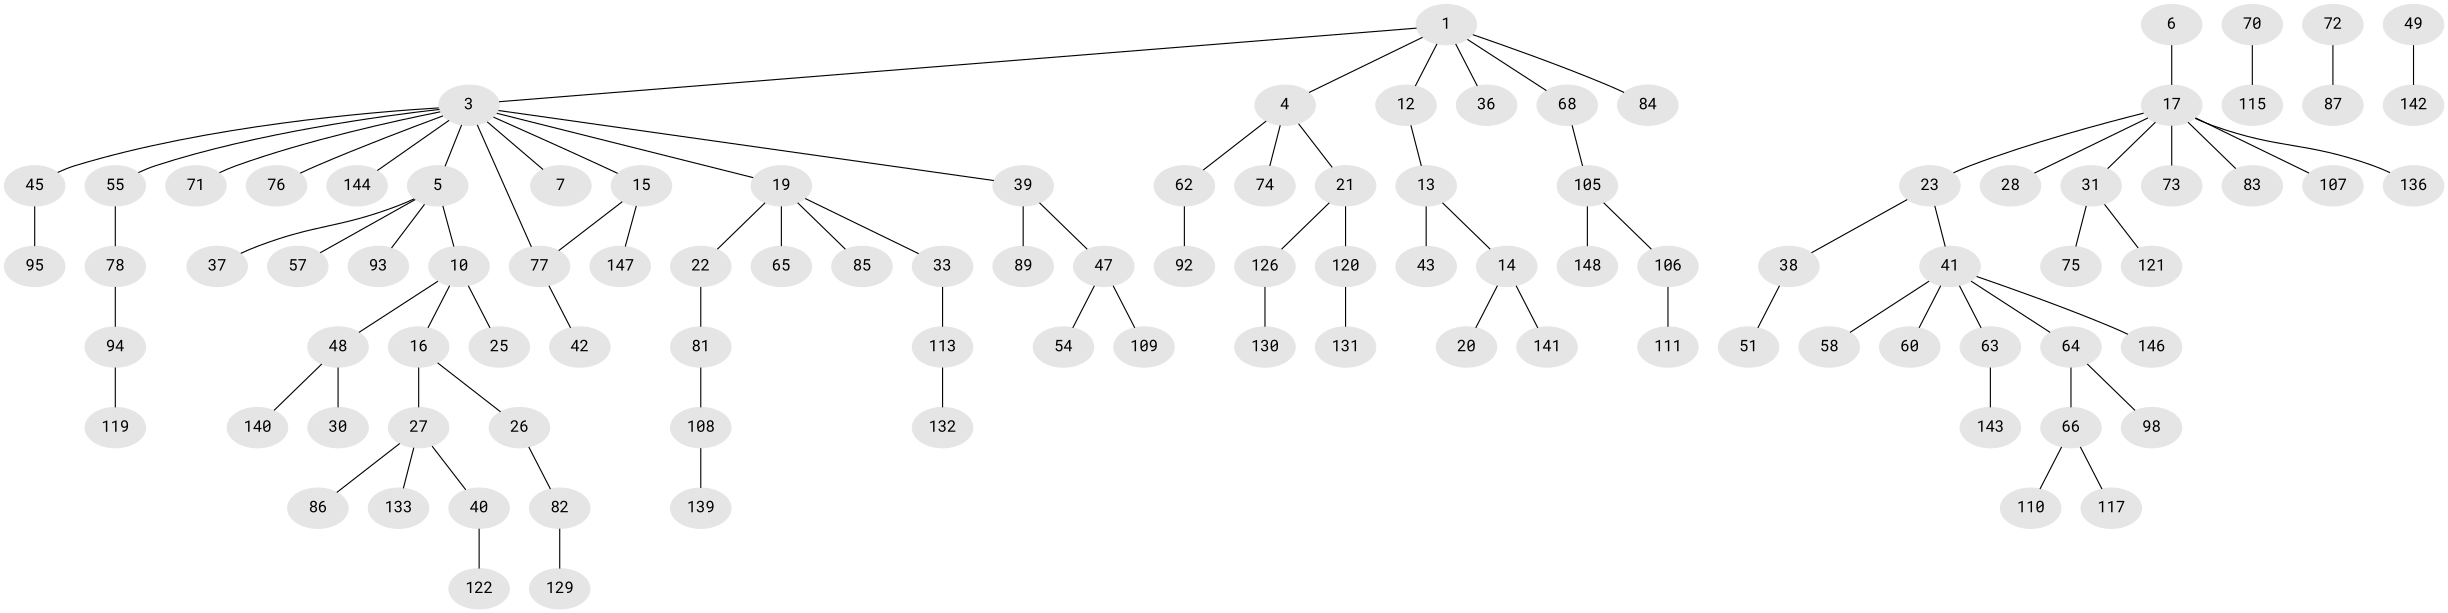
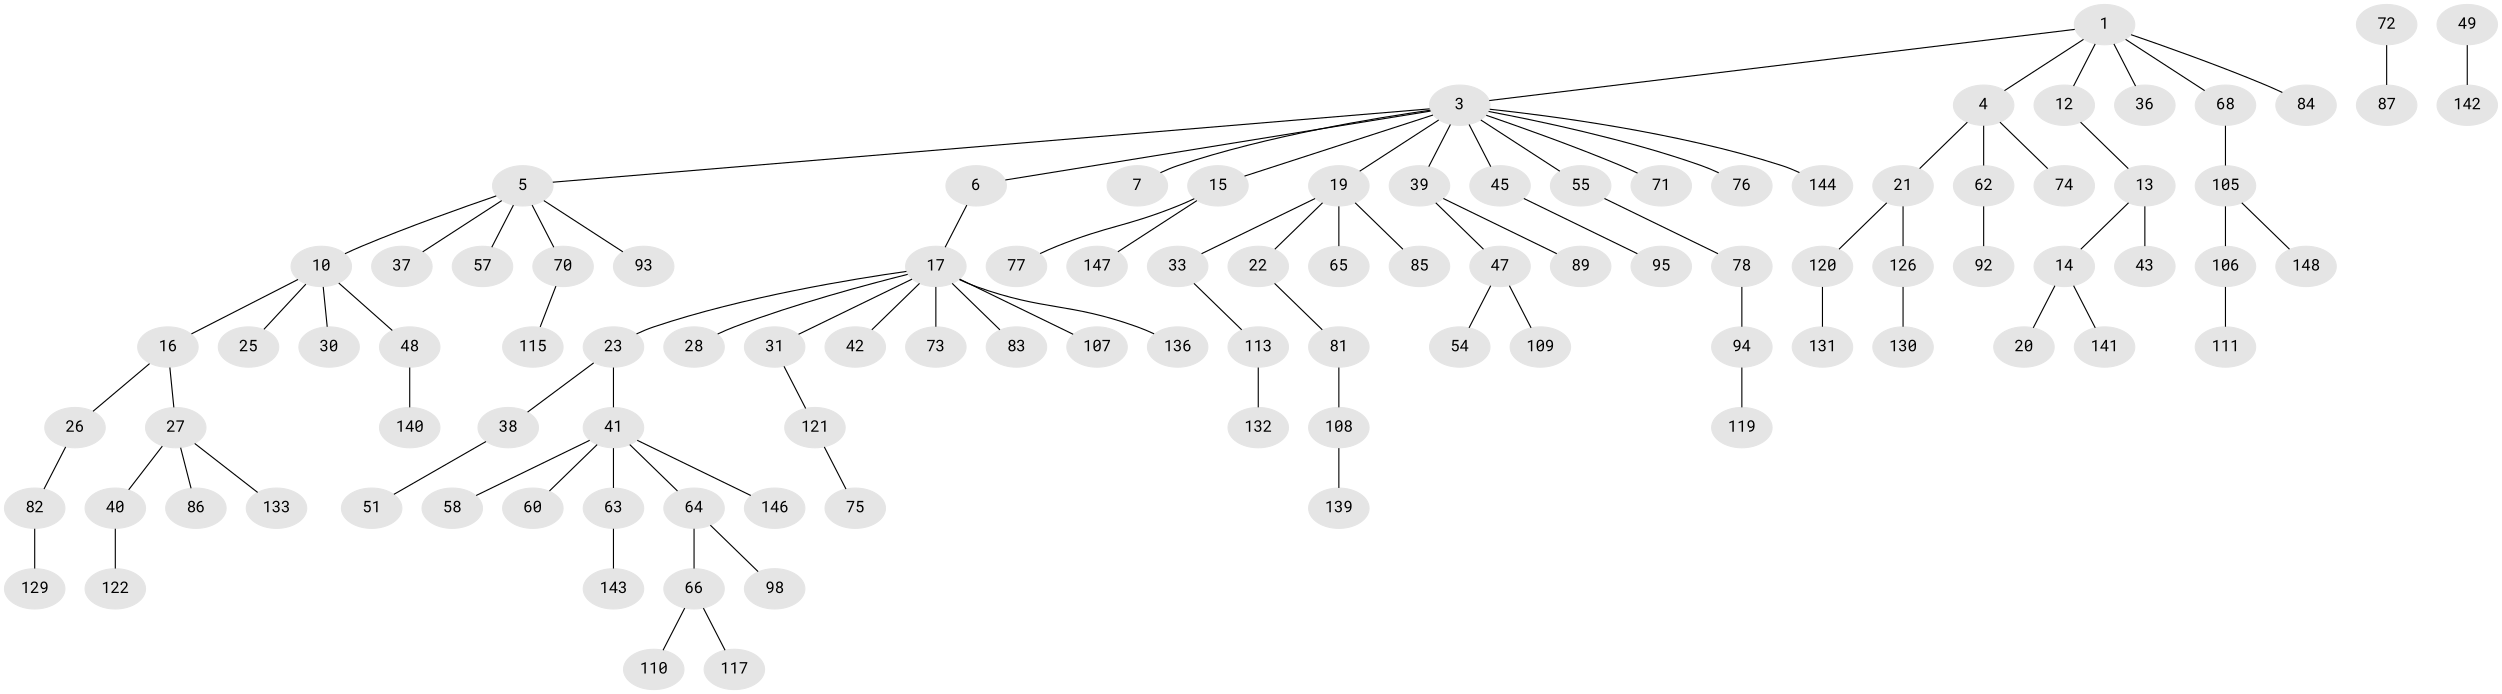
(504, 186) -> (1218, 146)
none -> (543, 226)
(2081, 226) -> (835, 468)
(560, 307) -> (896, 307)
(338, 387) -> (325, 307)
